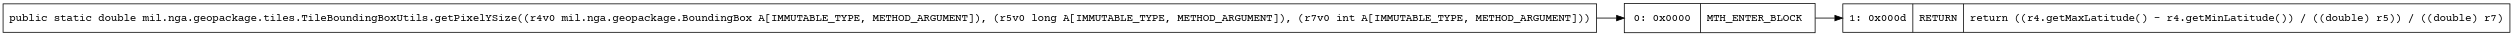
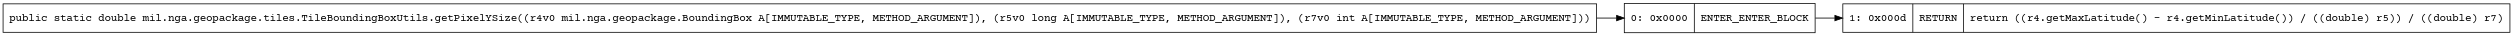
(1754, 18) -> (1755, 18)
